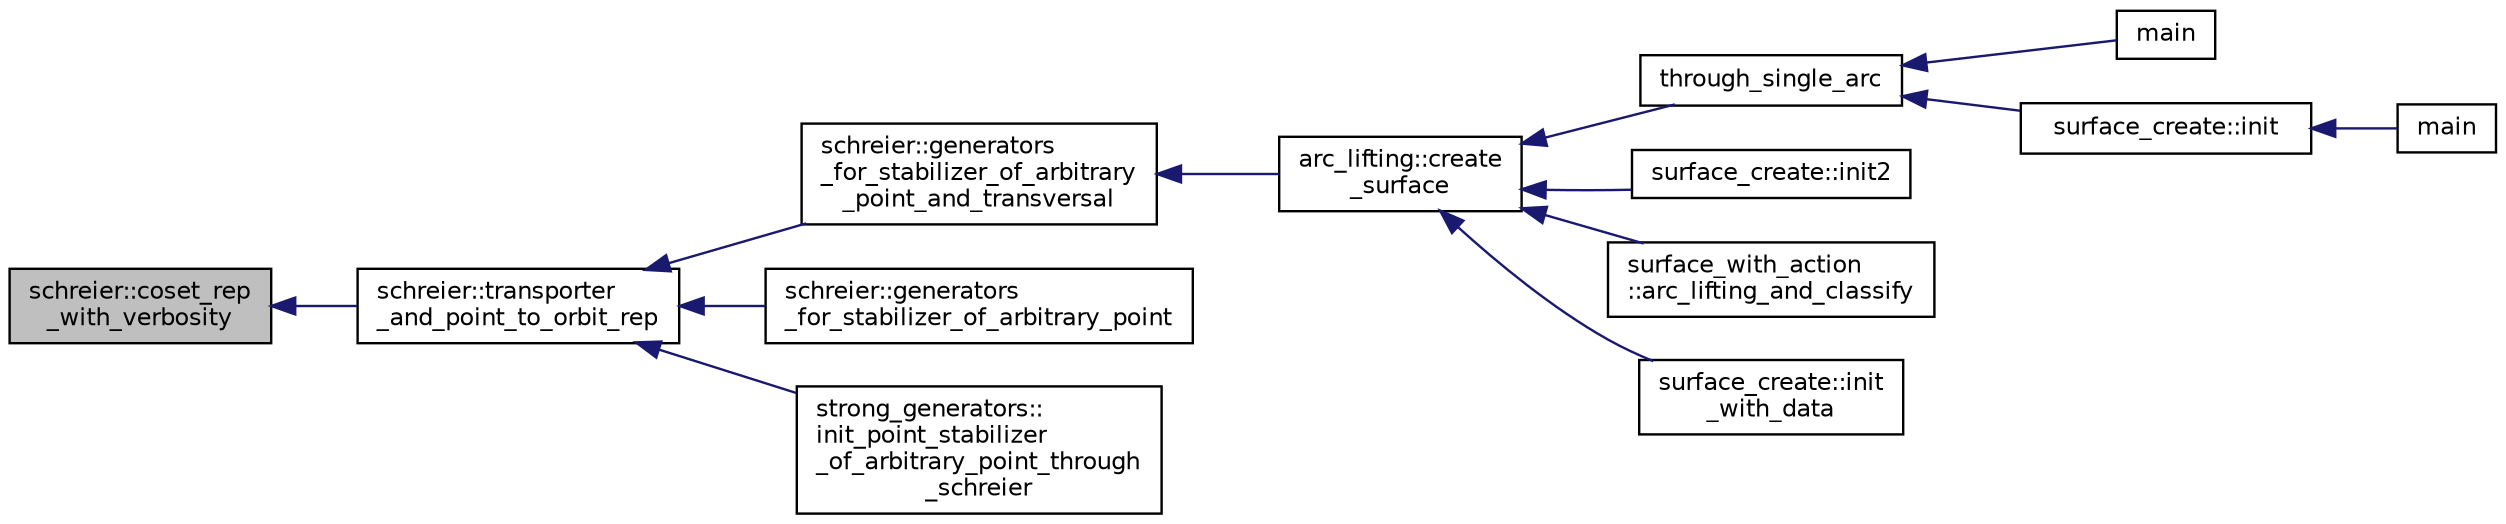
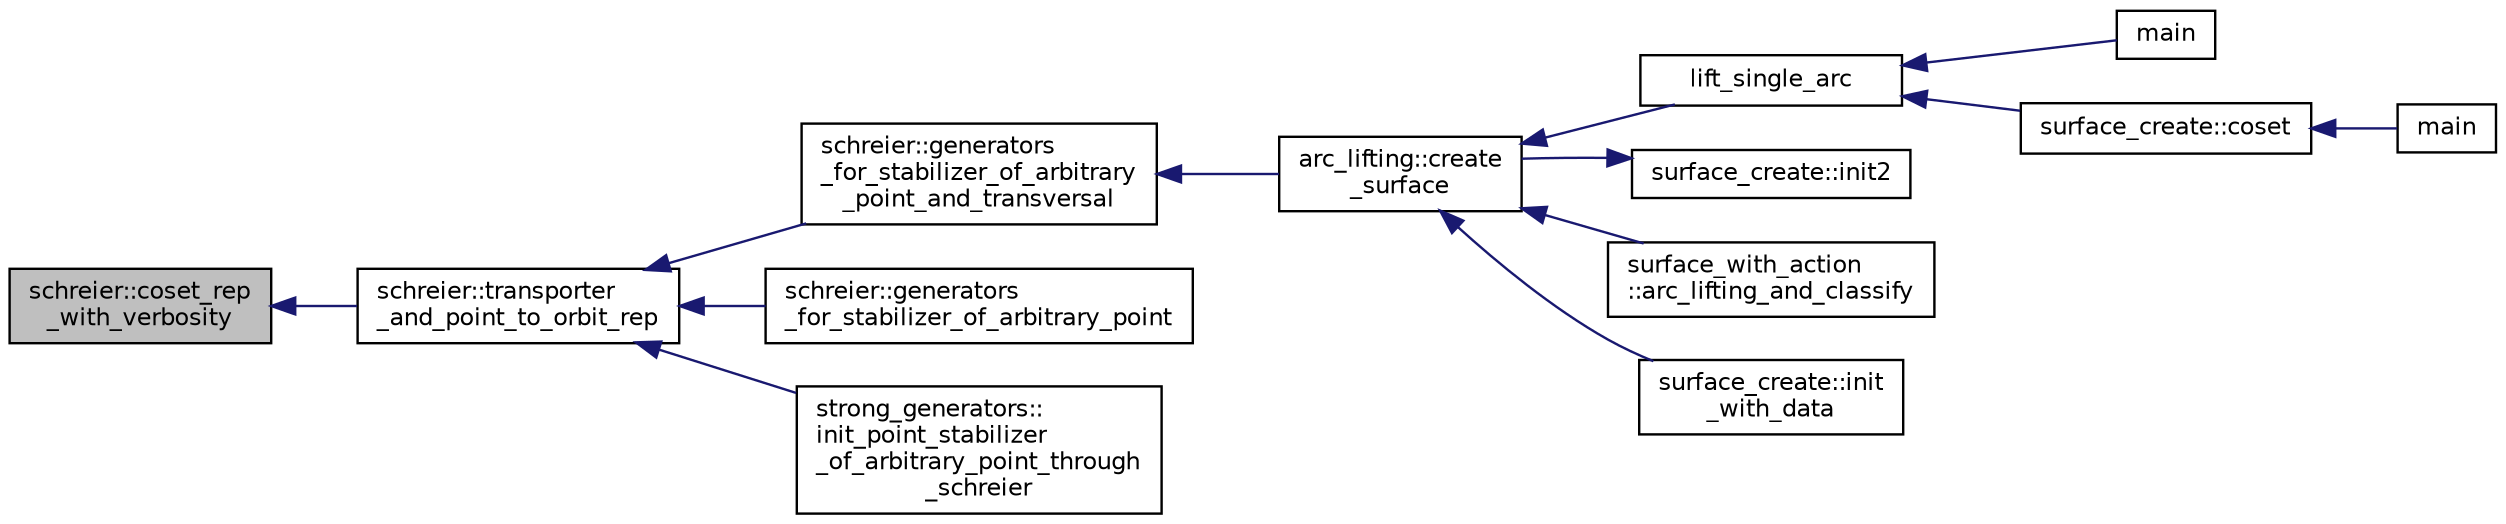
(1771, 80) -> (1771, 80)
(2166, 128) -> (2166, 128)
(1589, 190) -> (1565, 158)
